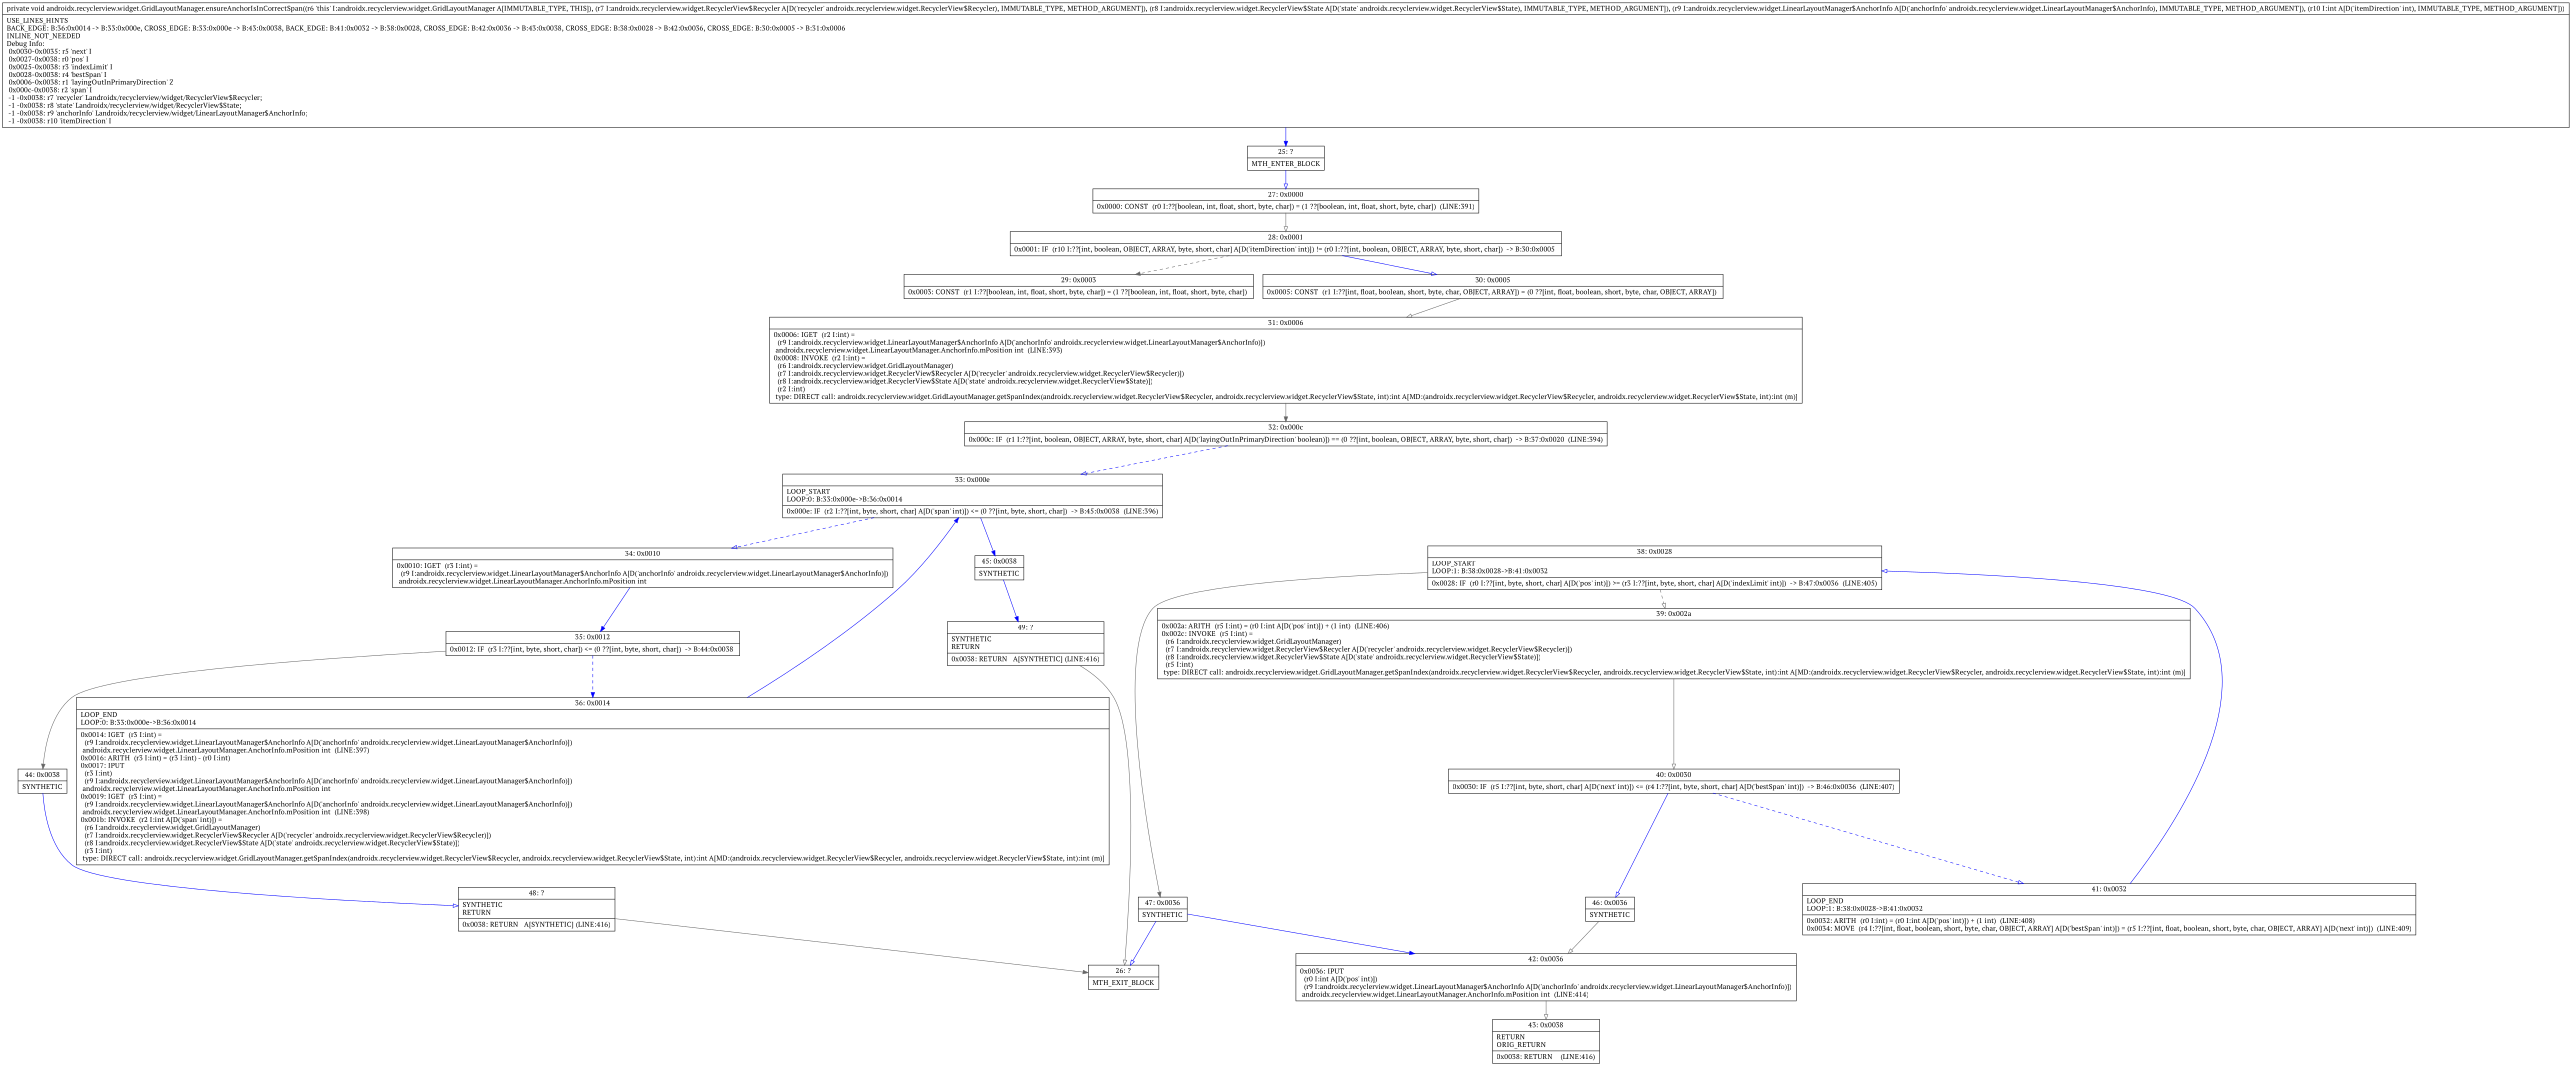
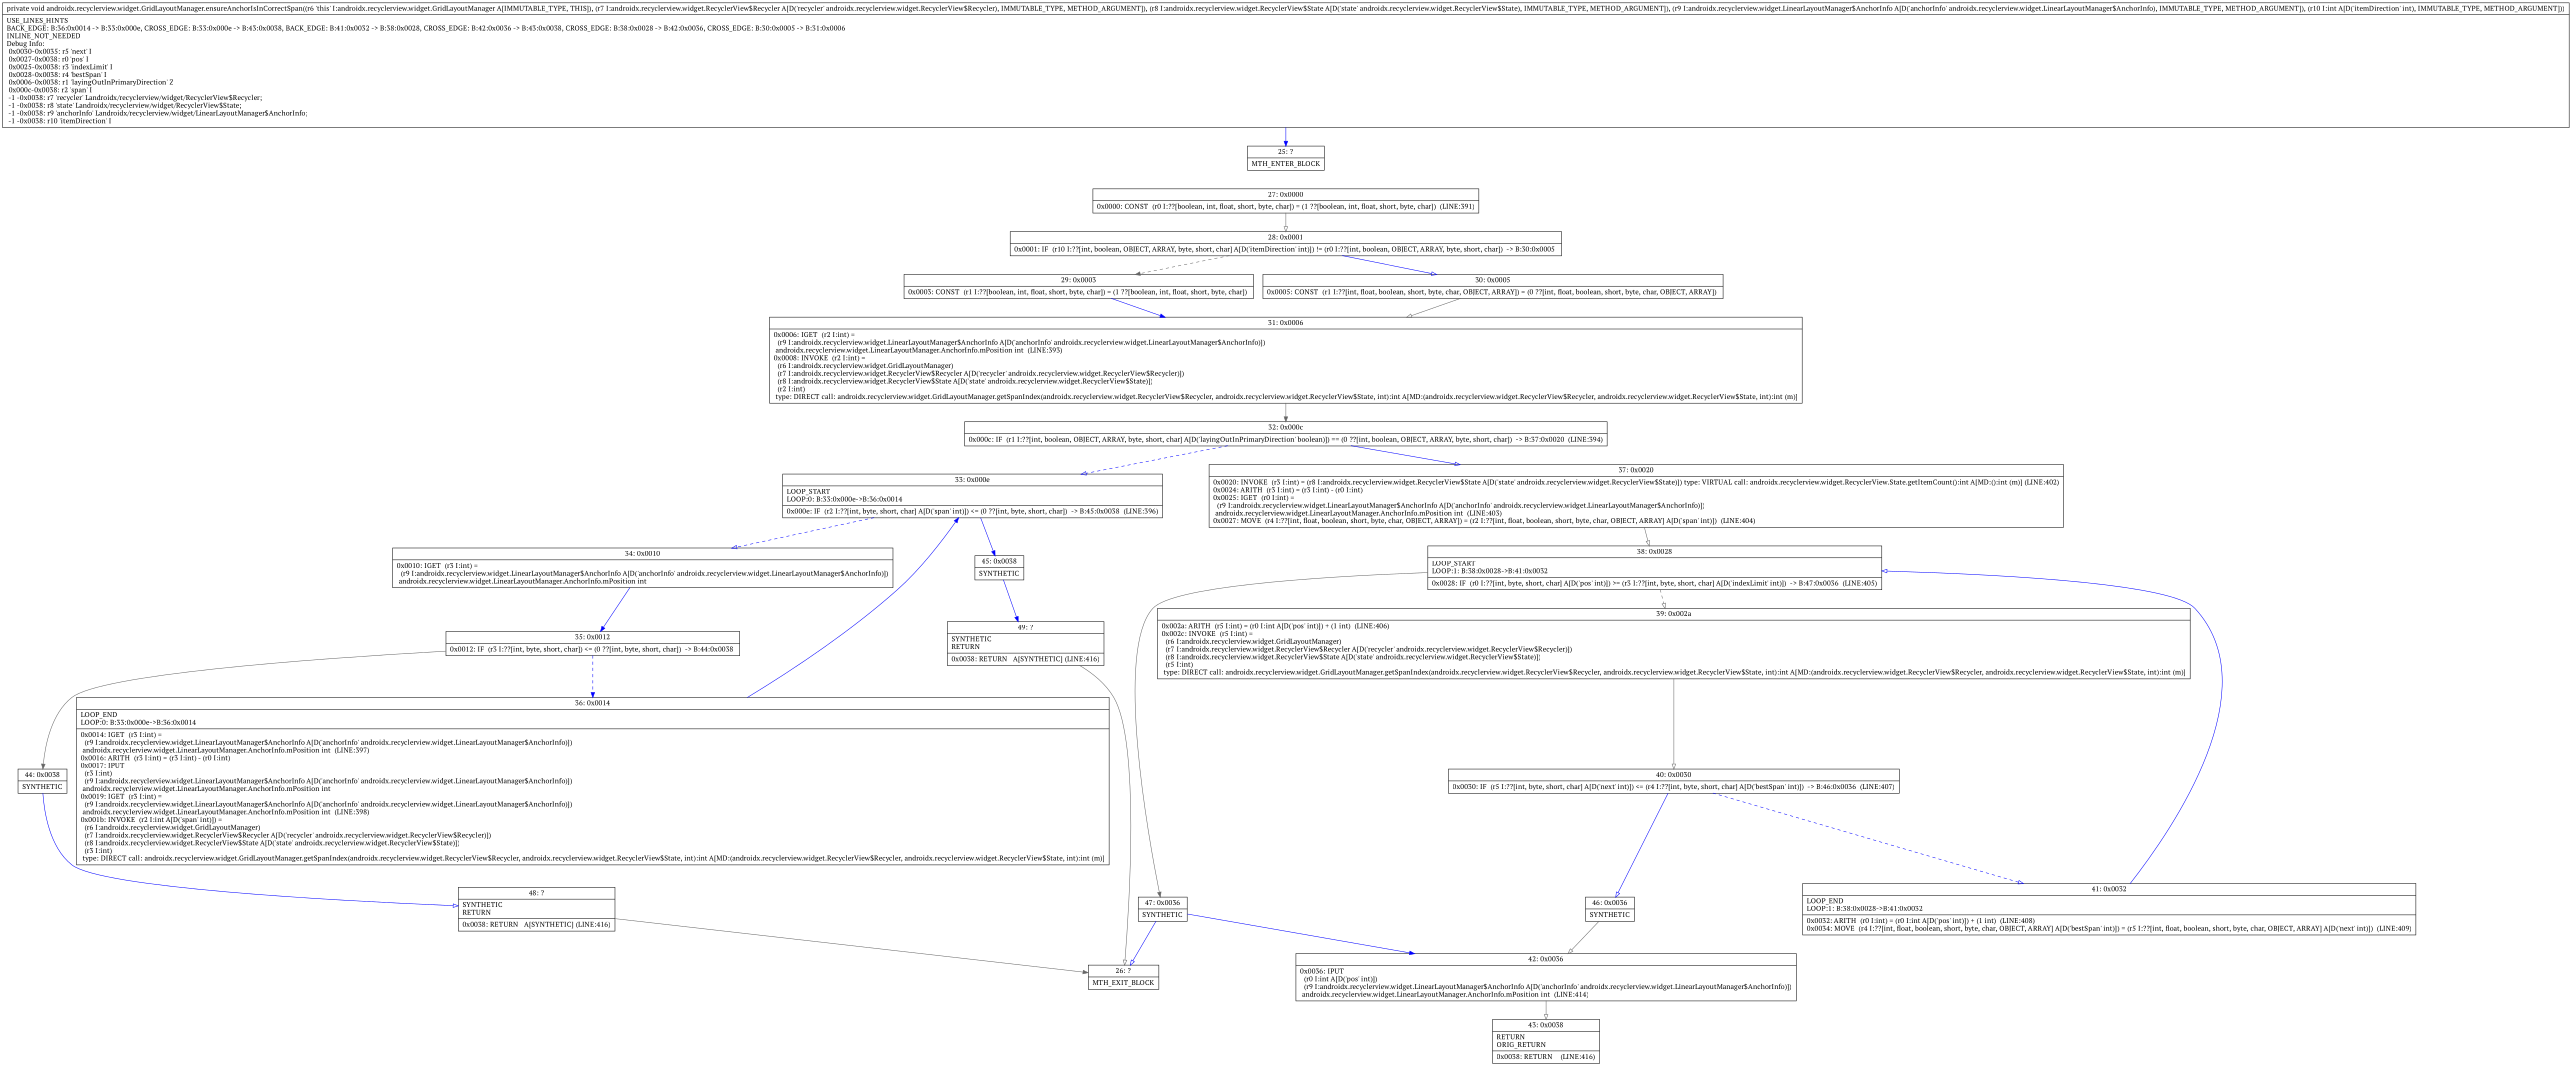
(1286, 177) -> none
none -> (1136, 307)
none -> (1636, 496)
